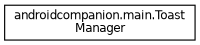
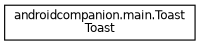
(100, 23) -> (100, 23)
